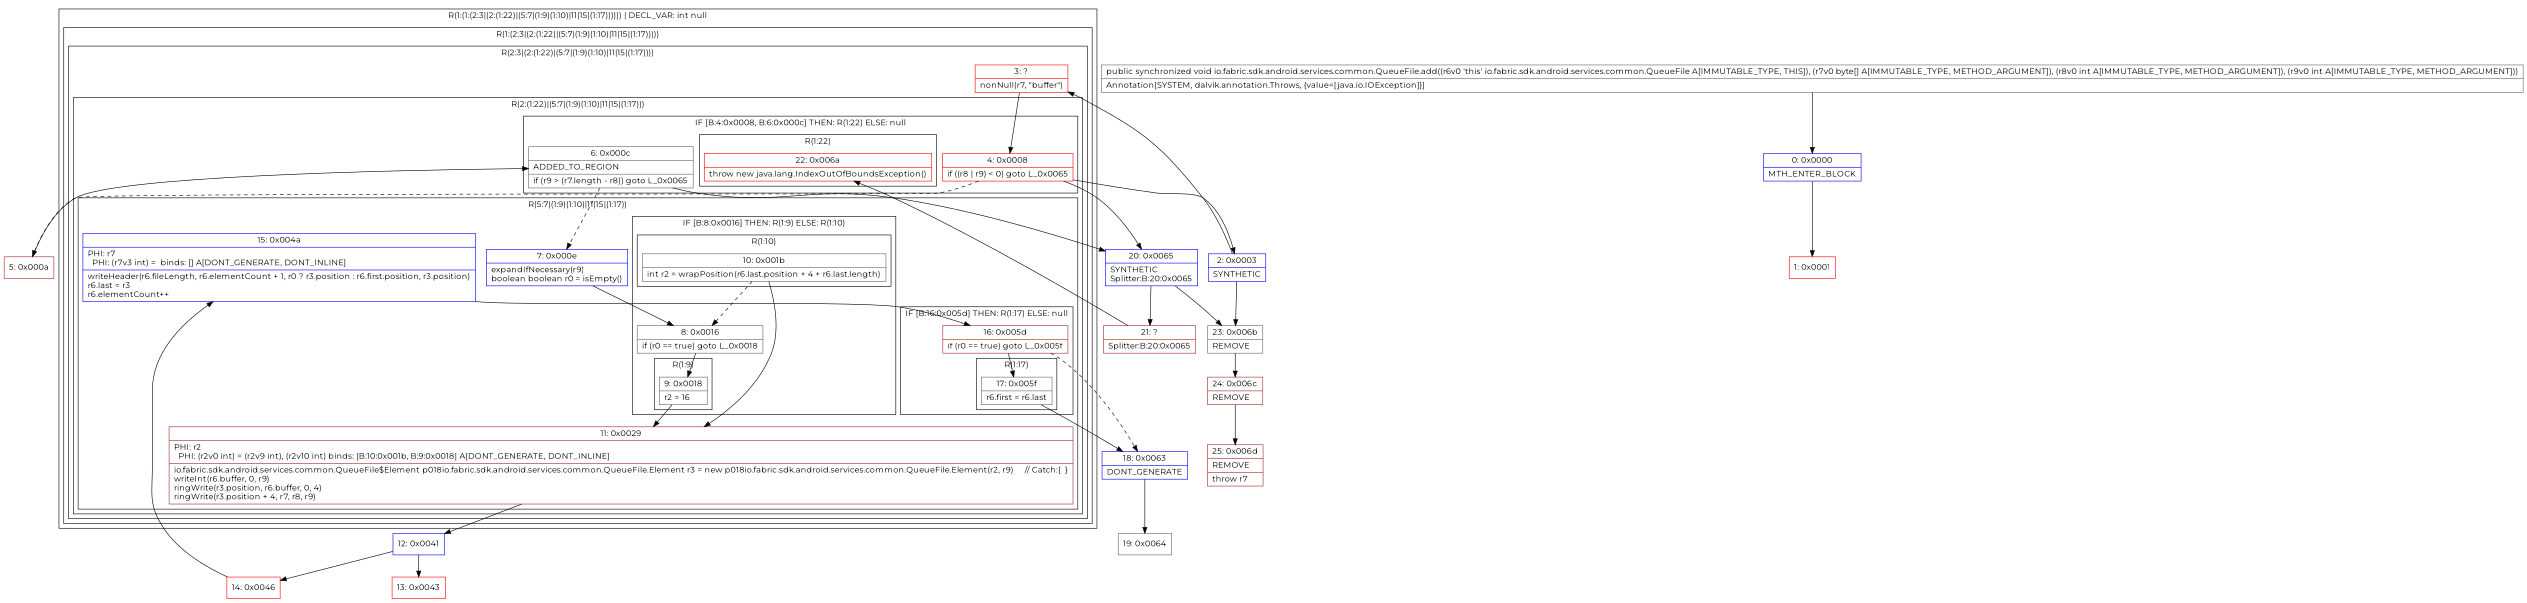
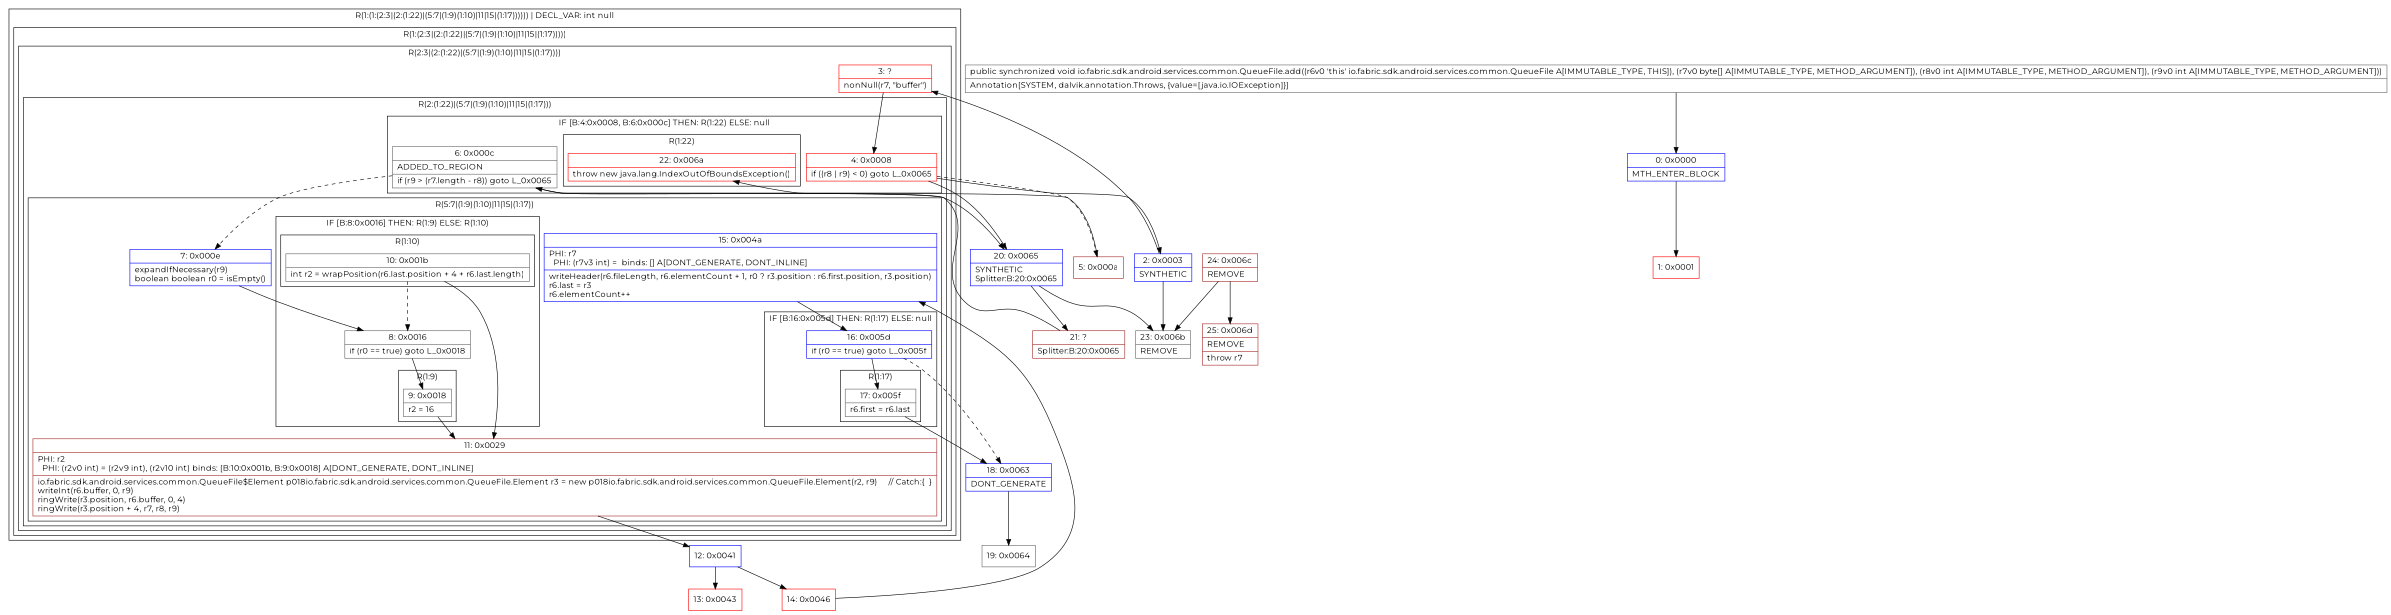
(1005, 339) -> (869, 345)
(1235, 362) -> (1199, 304)
